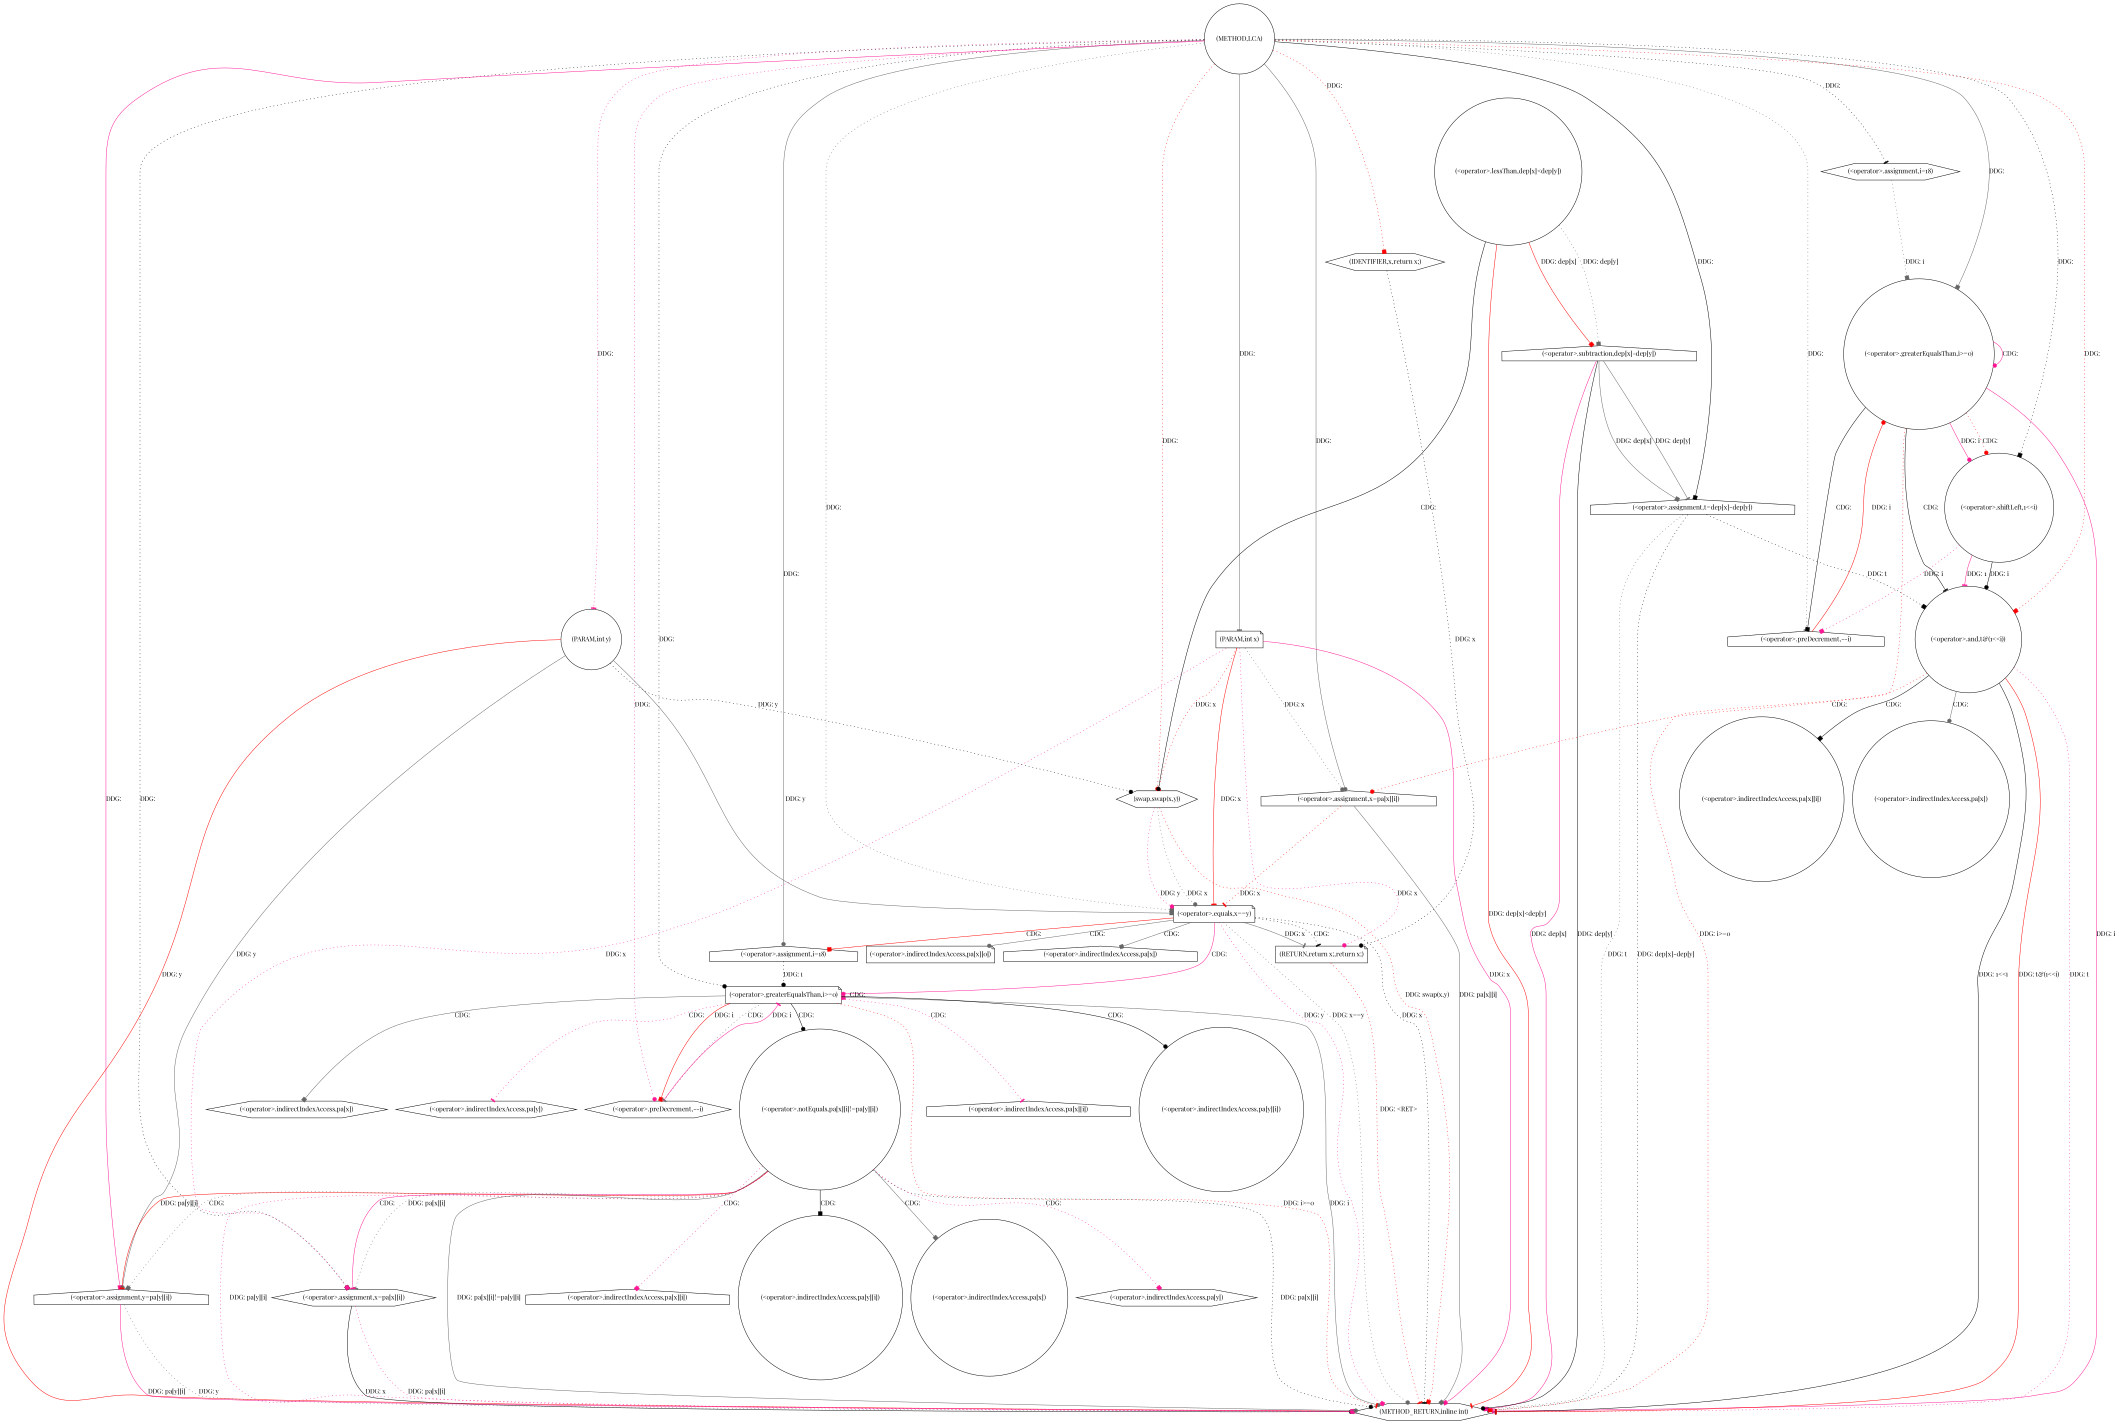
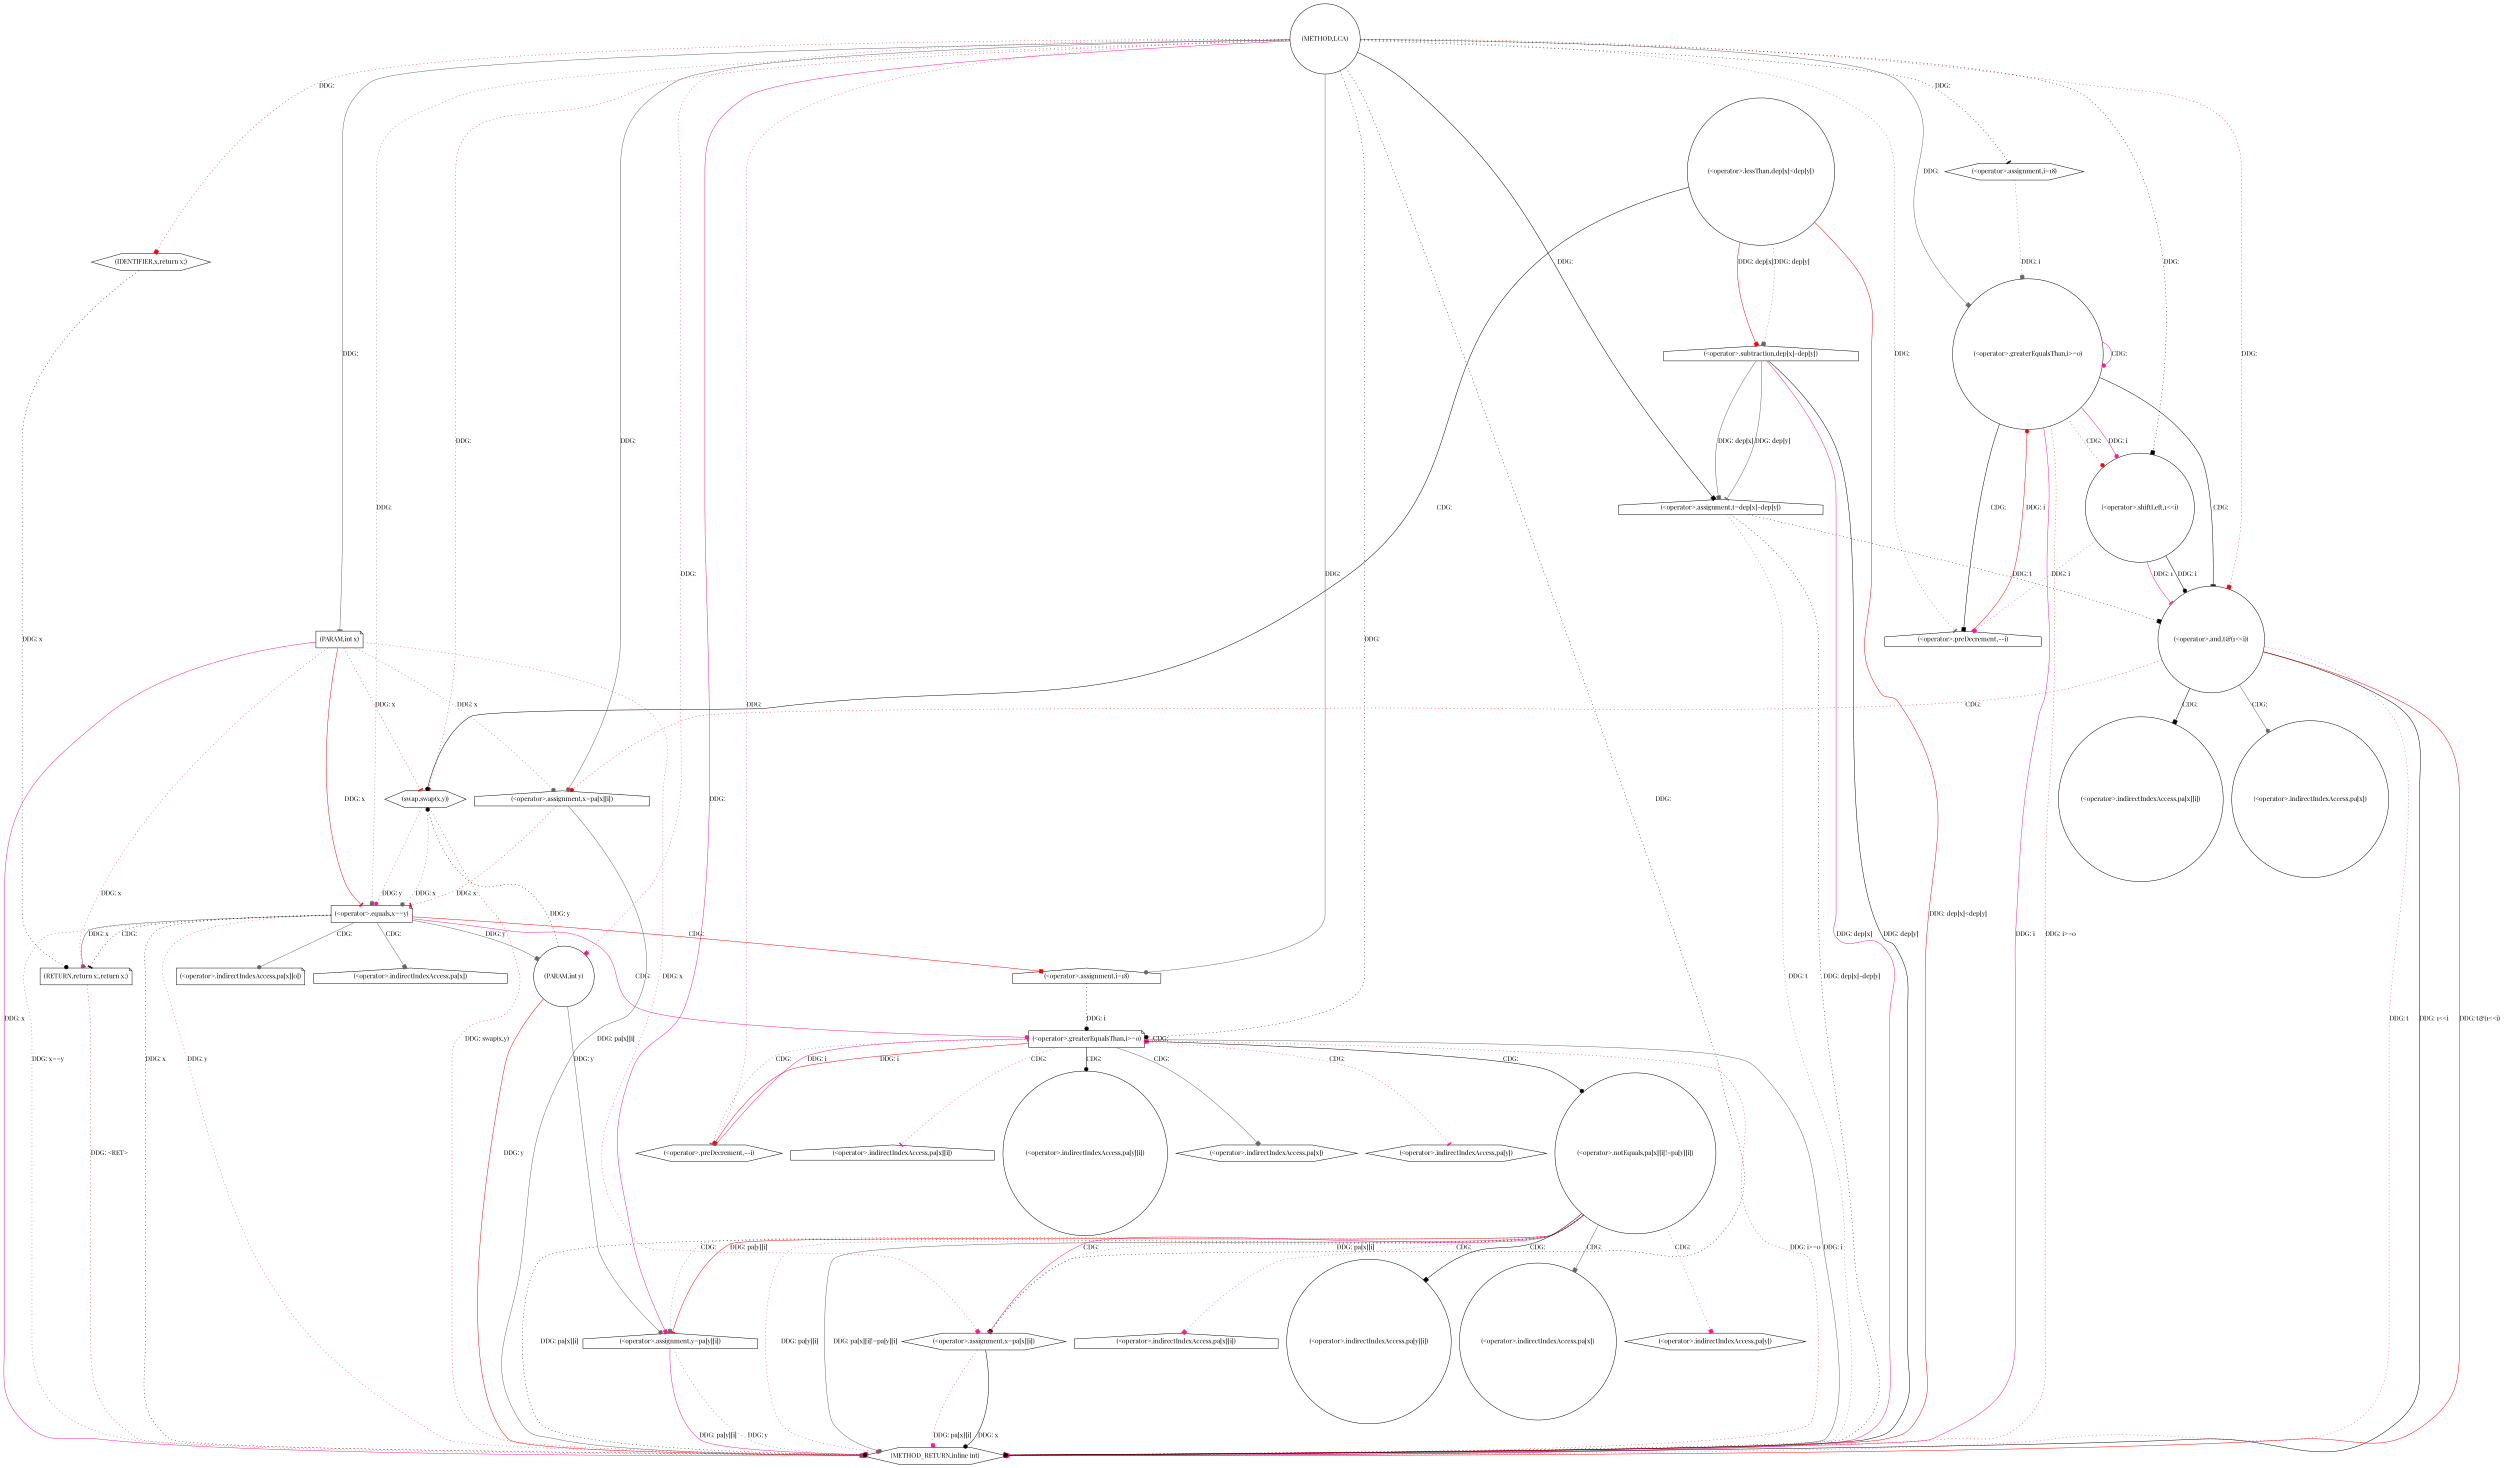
(649, 75) -> (681, 231)
(834, 900) -> (475, 934)
